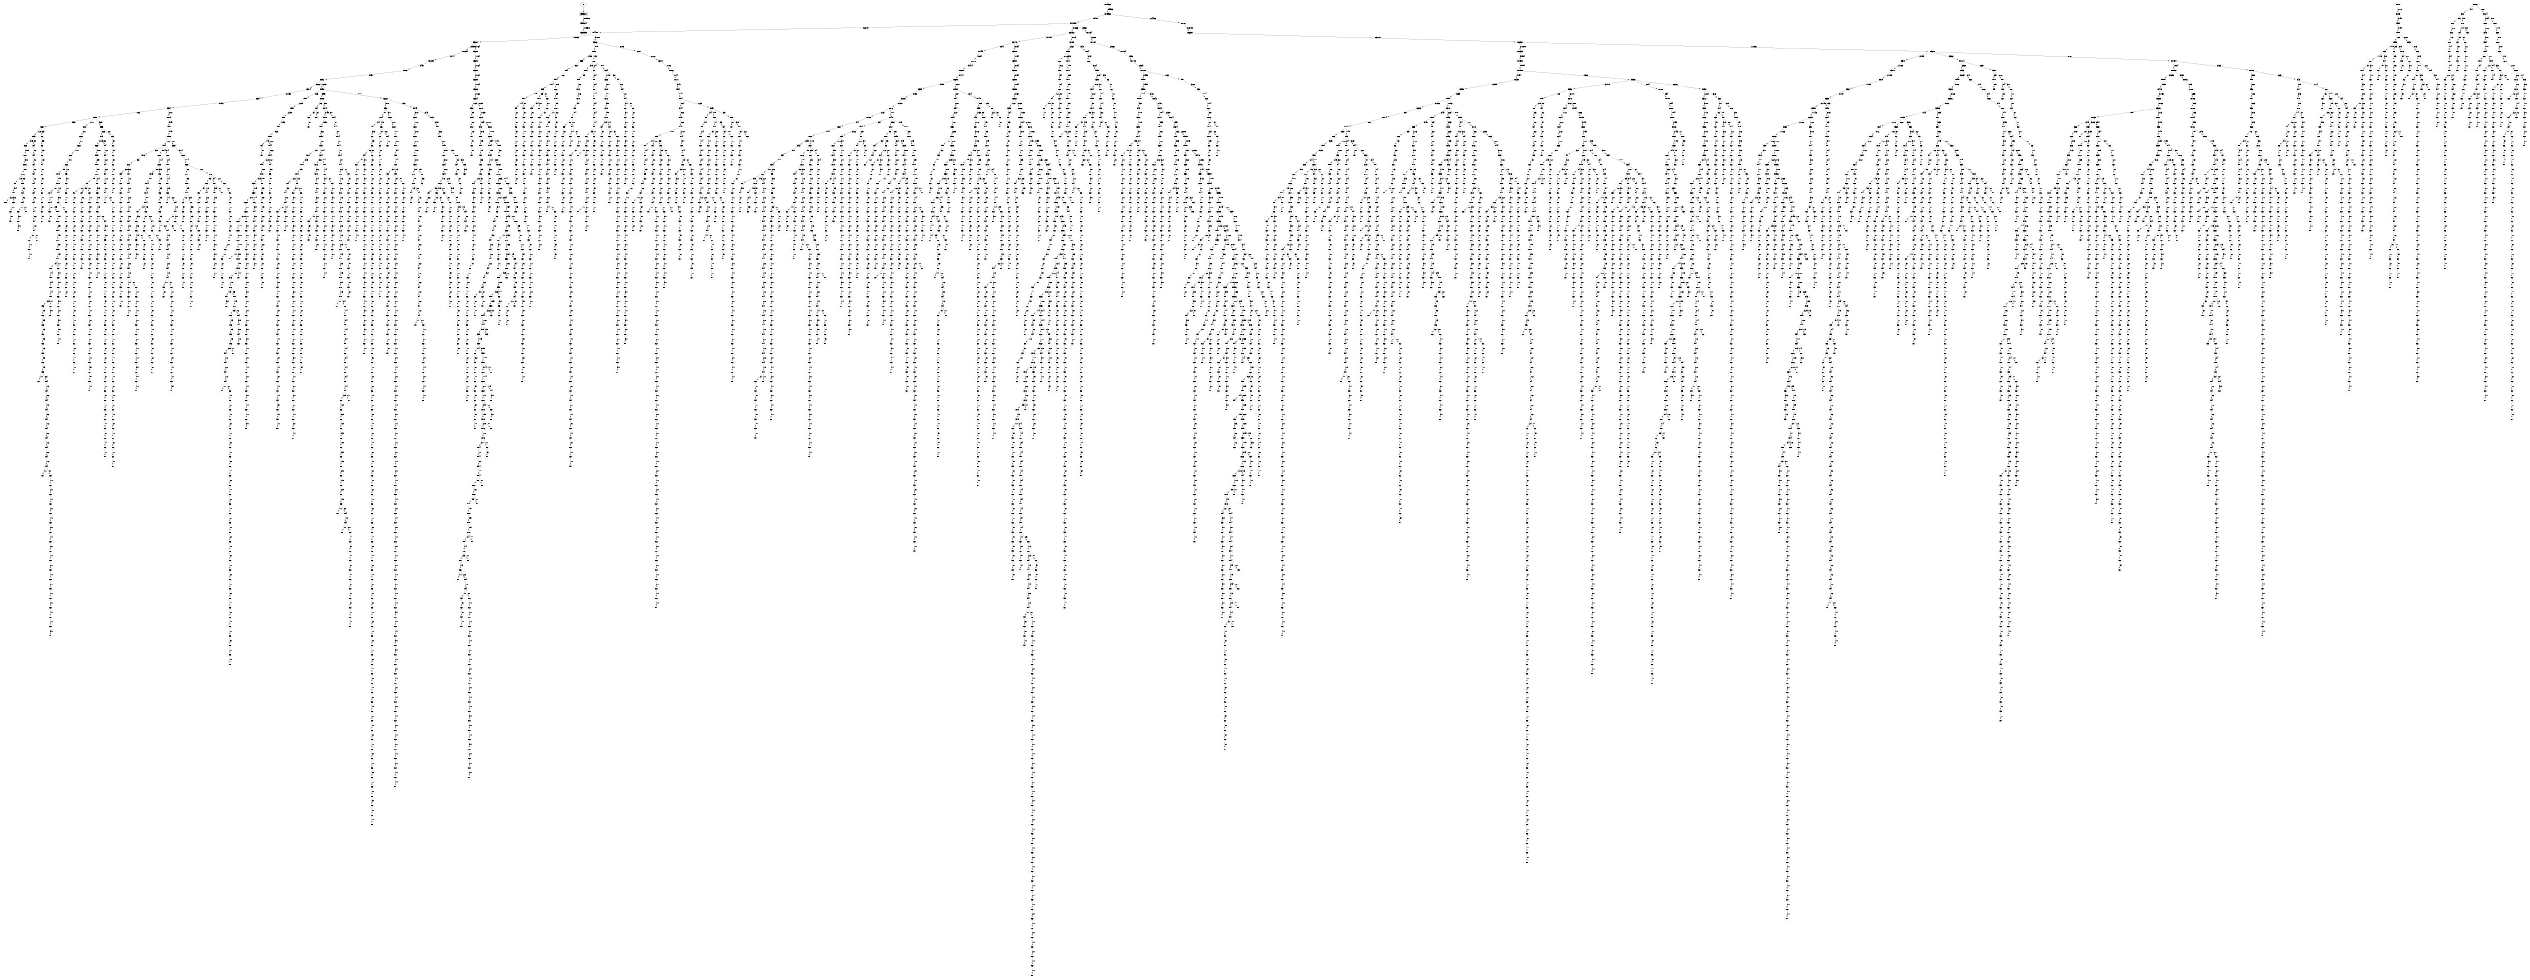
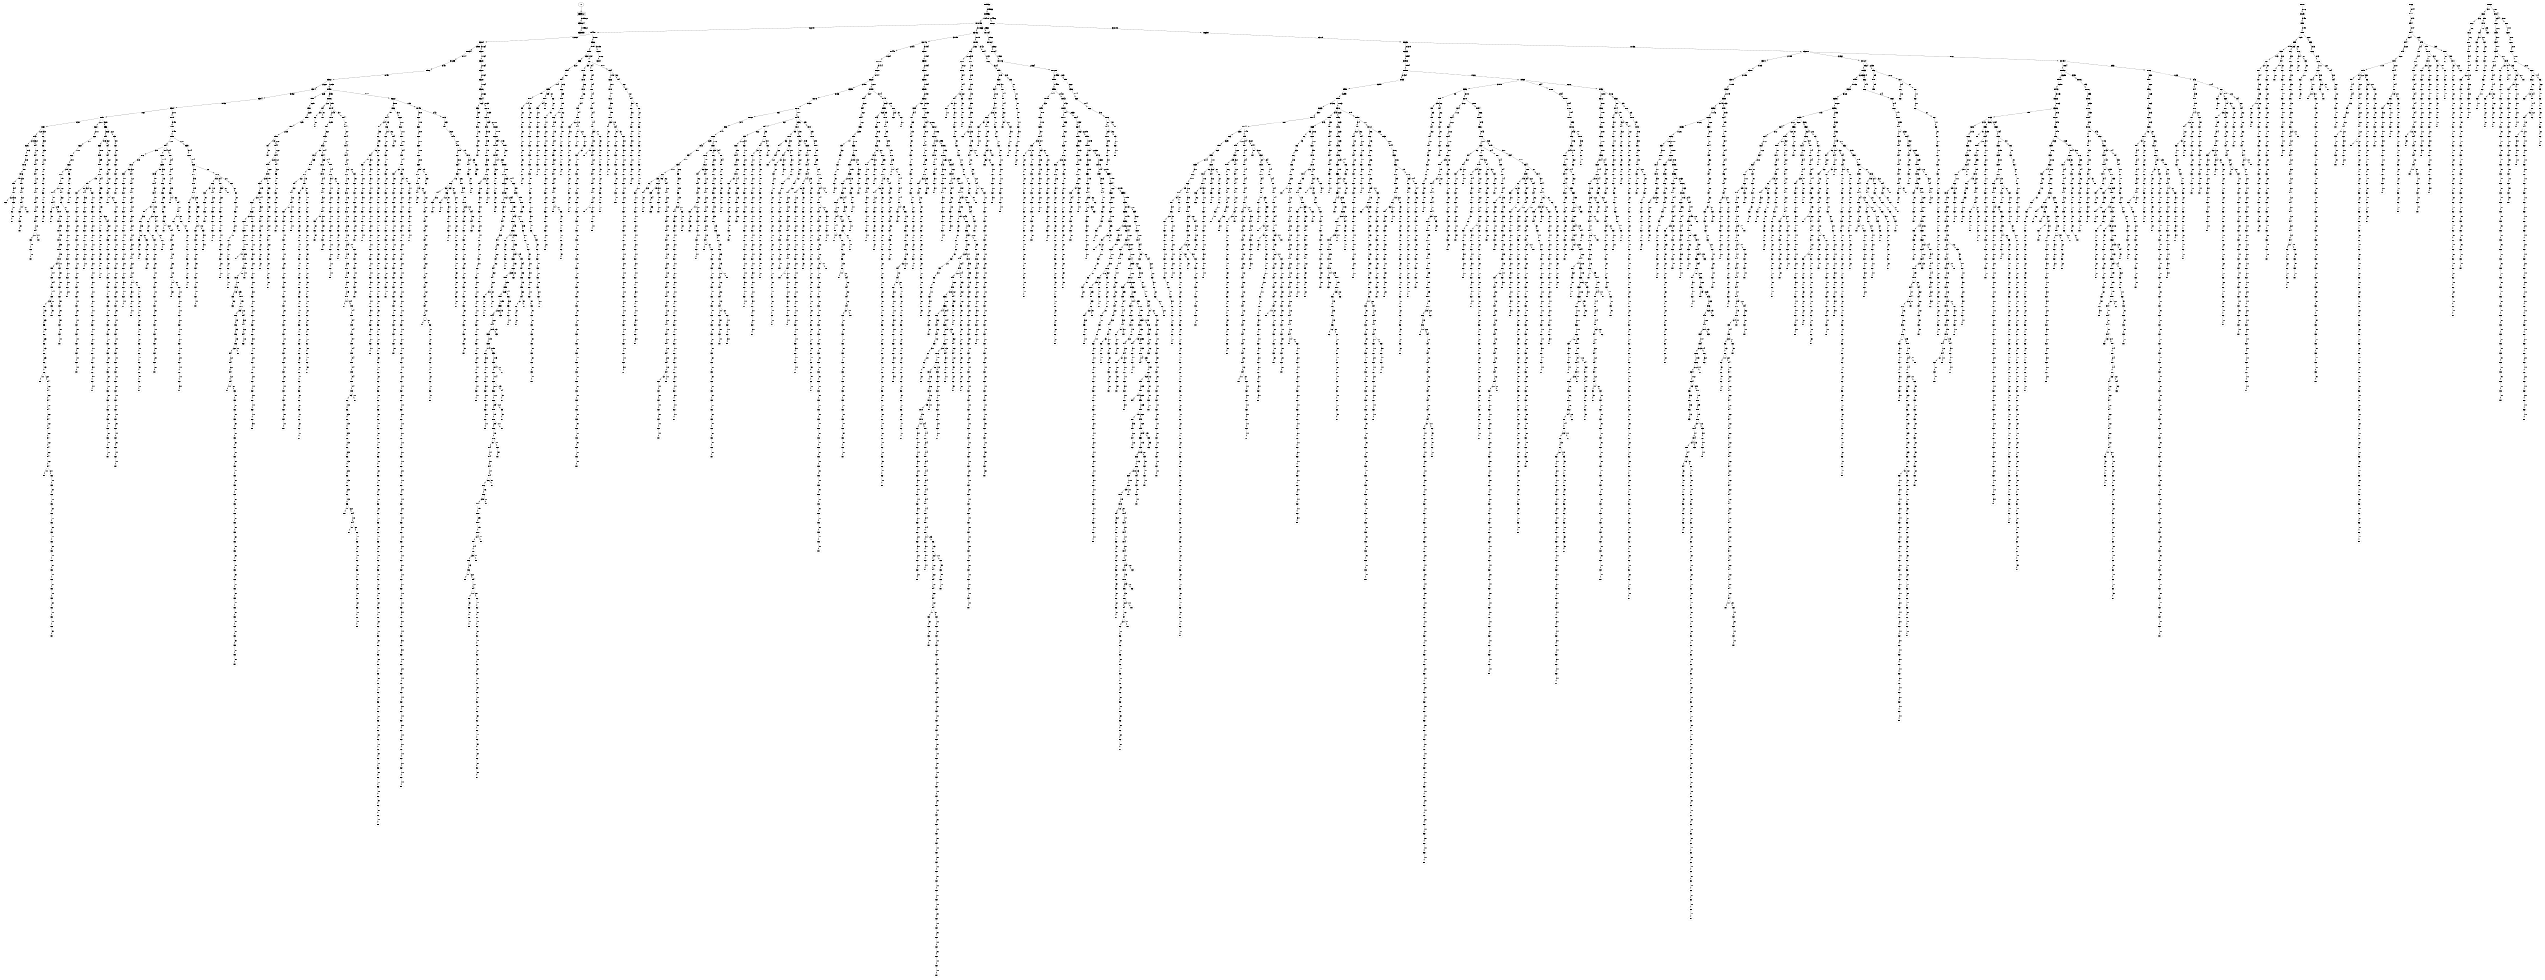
(665, 65) -> none
